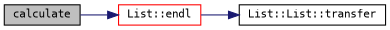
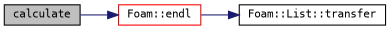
(160, 15) -> (160, 15)
(312, 15) -> (312, 15)
